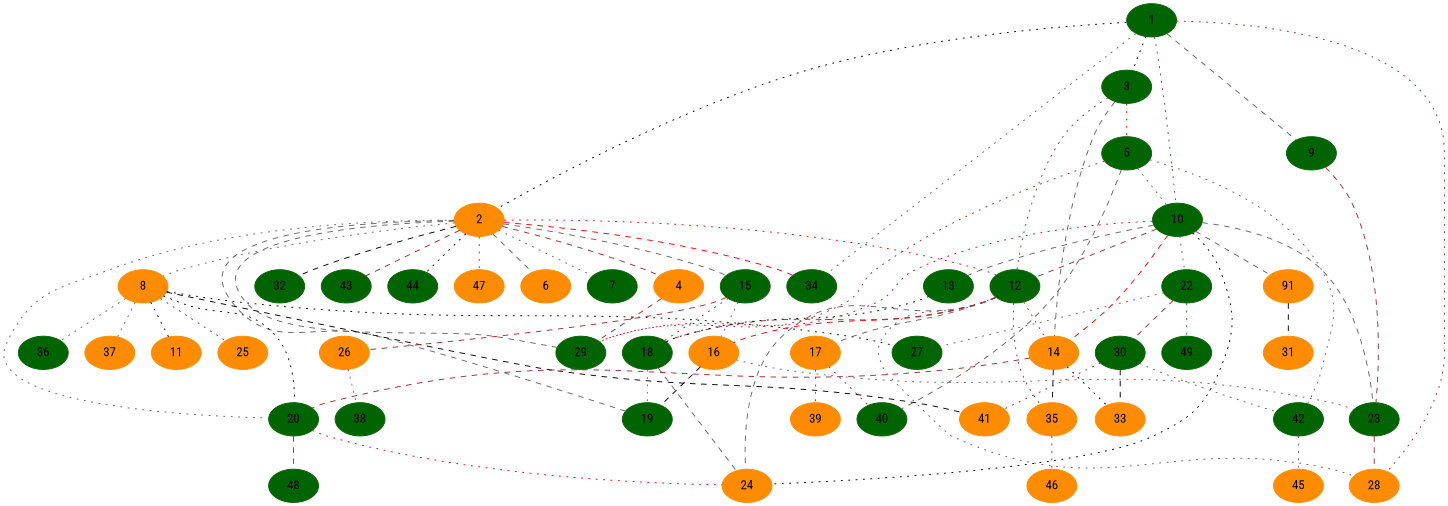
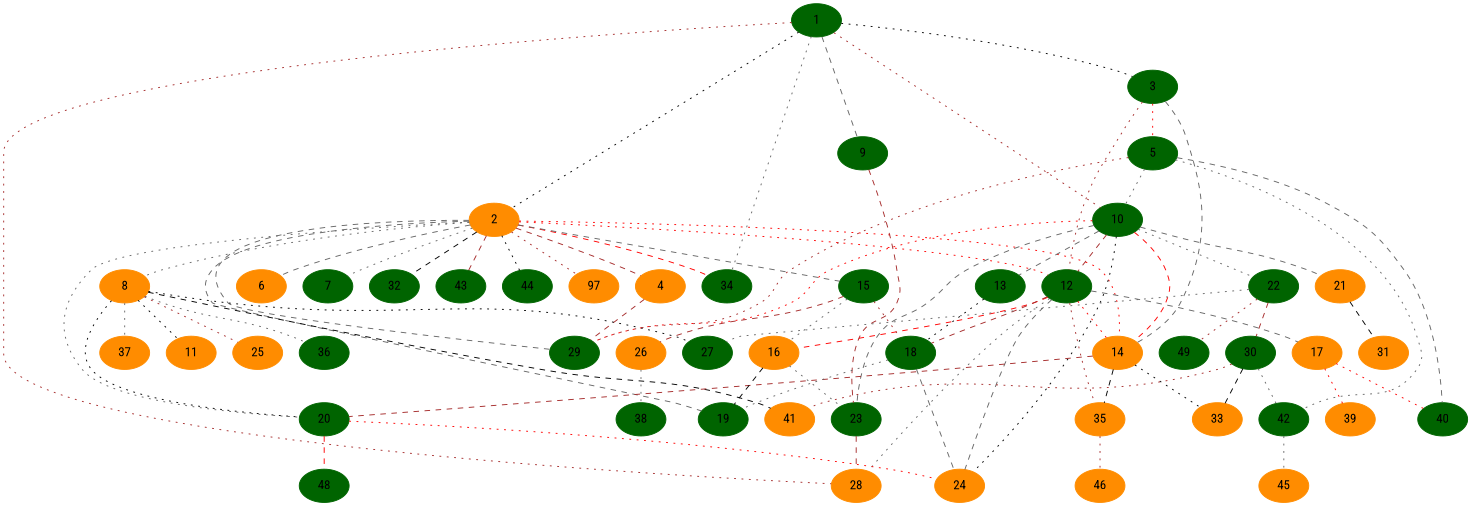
none -> (847, 232)
(479, 286) -> (594, 286)
(1288, 286) -> (1340, 286)
